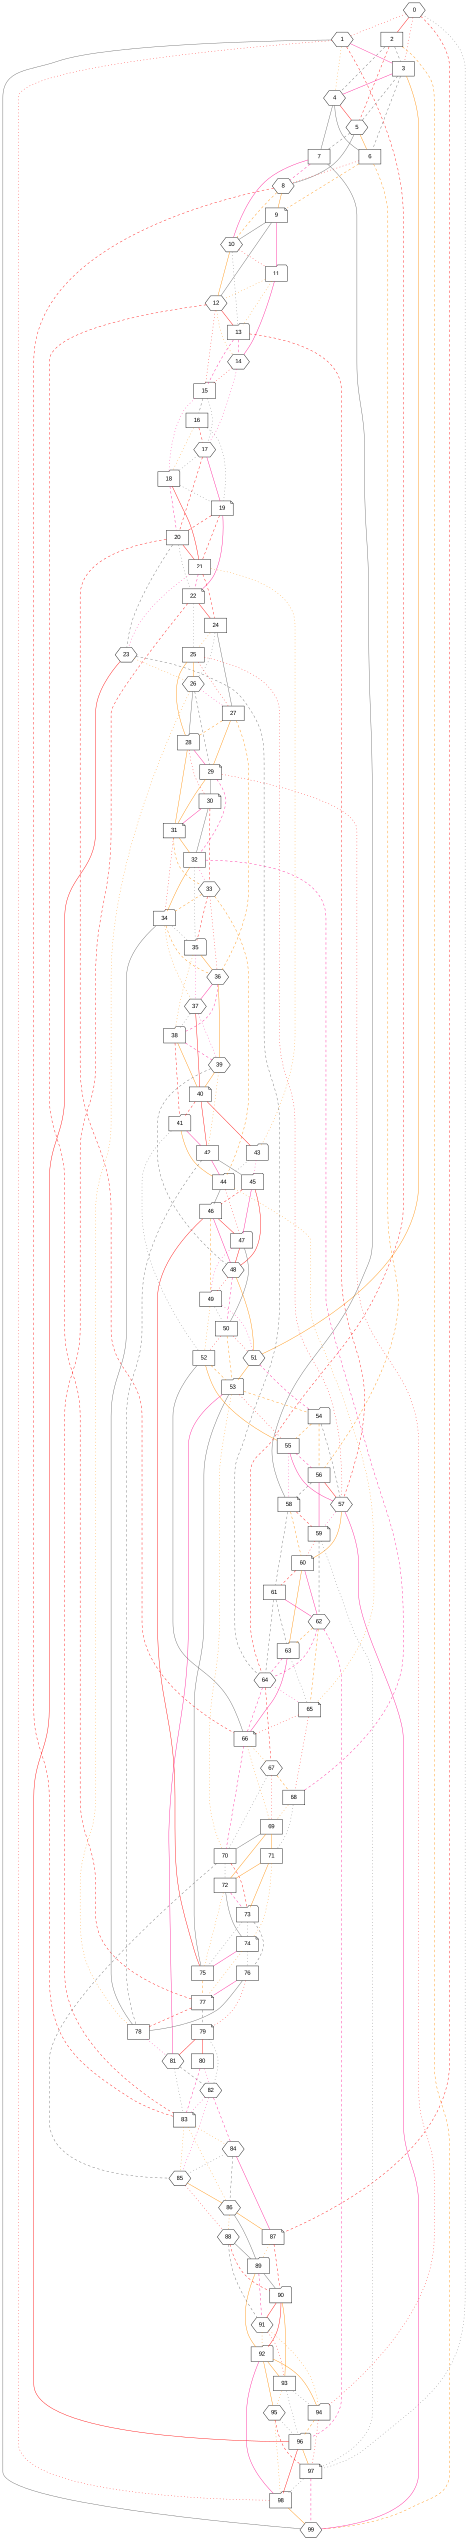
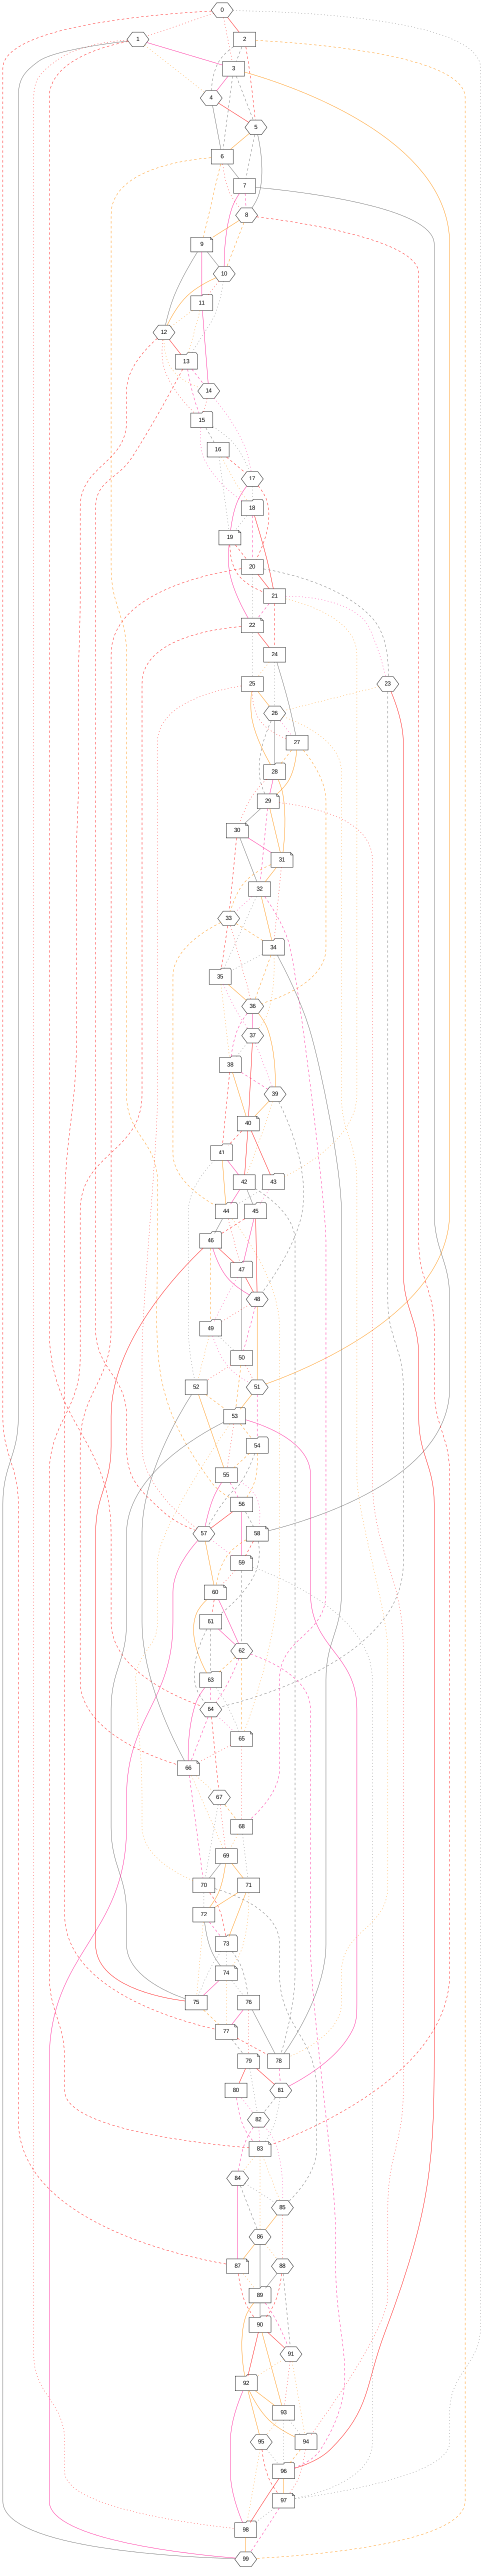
(327, 127) -> (233, 171)
(157, 2047) -> (280, 2076)
